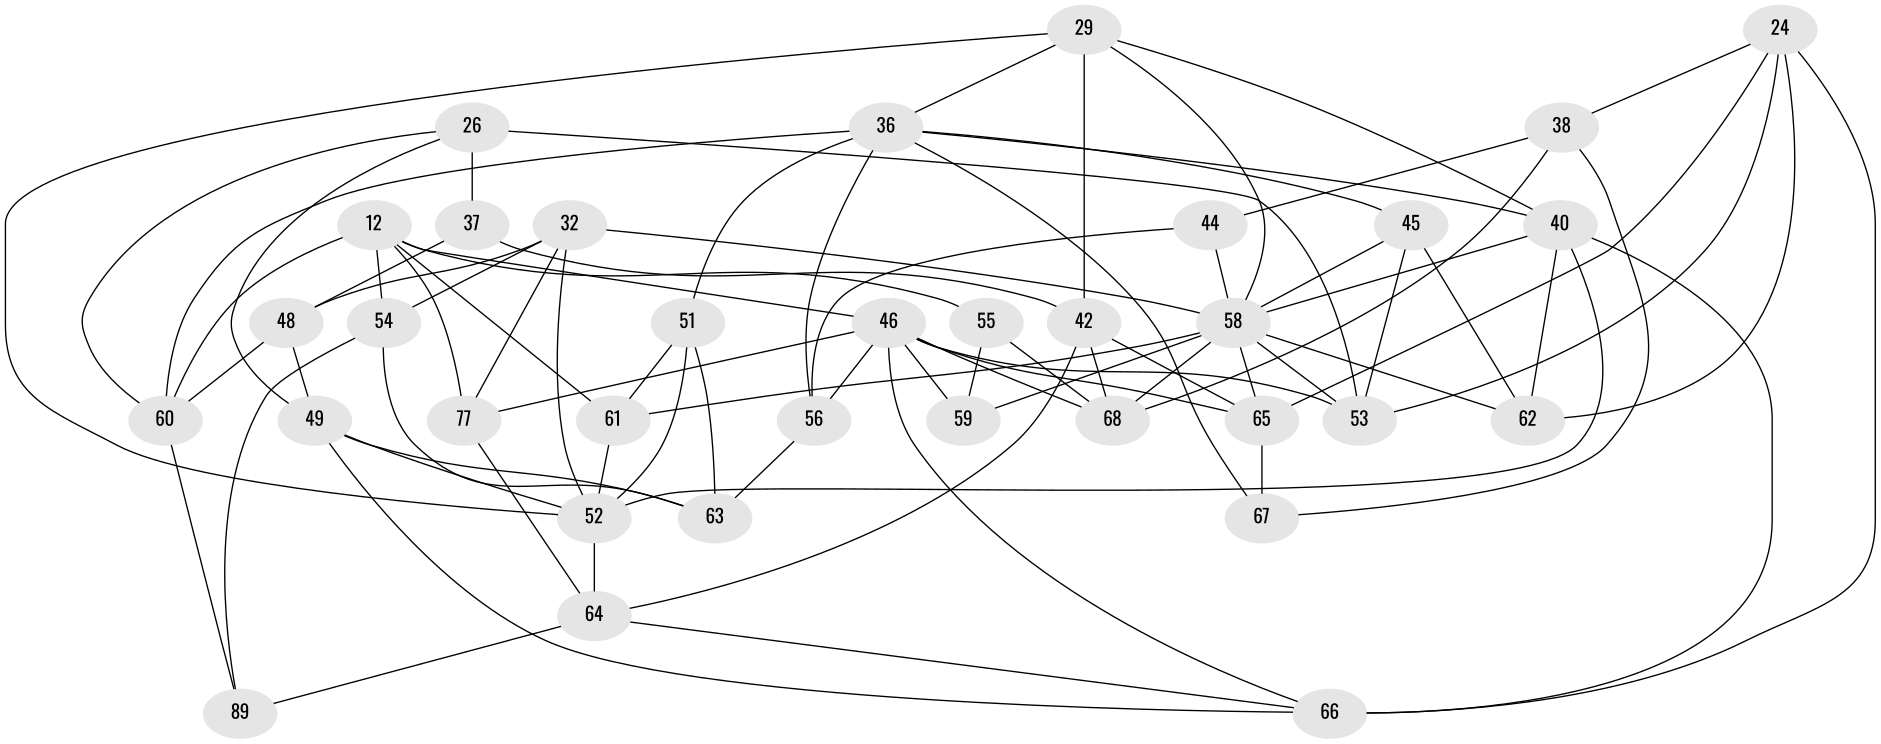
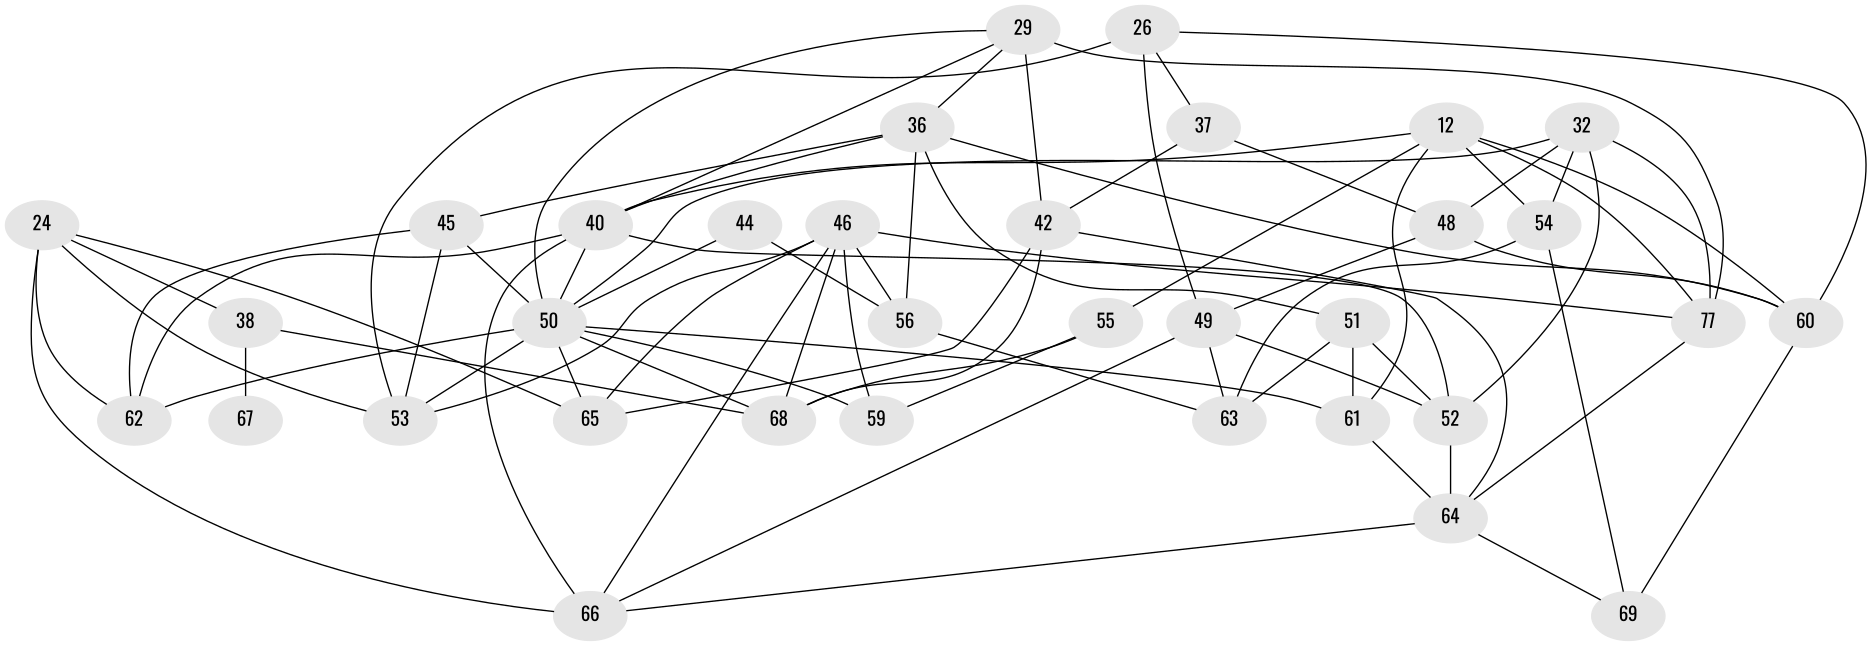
(157, 147) -> (1460, 71)
(1386, 176) -> none
(1119, 284) -> none
(650, 285) -> (1016, 163)
(1233, 323) -> (550, 323)
(604, 469) -> (1402, 469)
(1262, 470) -> none
(240, 714) -> (1628, 616)
